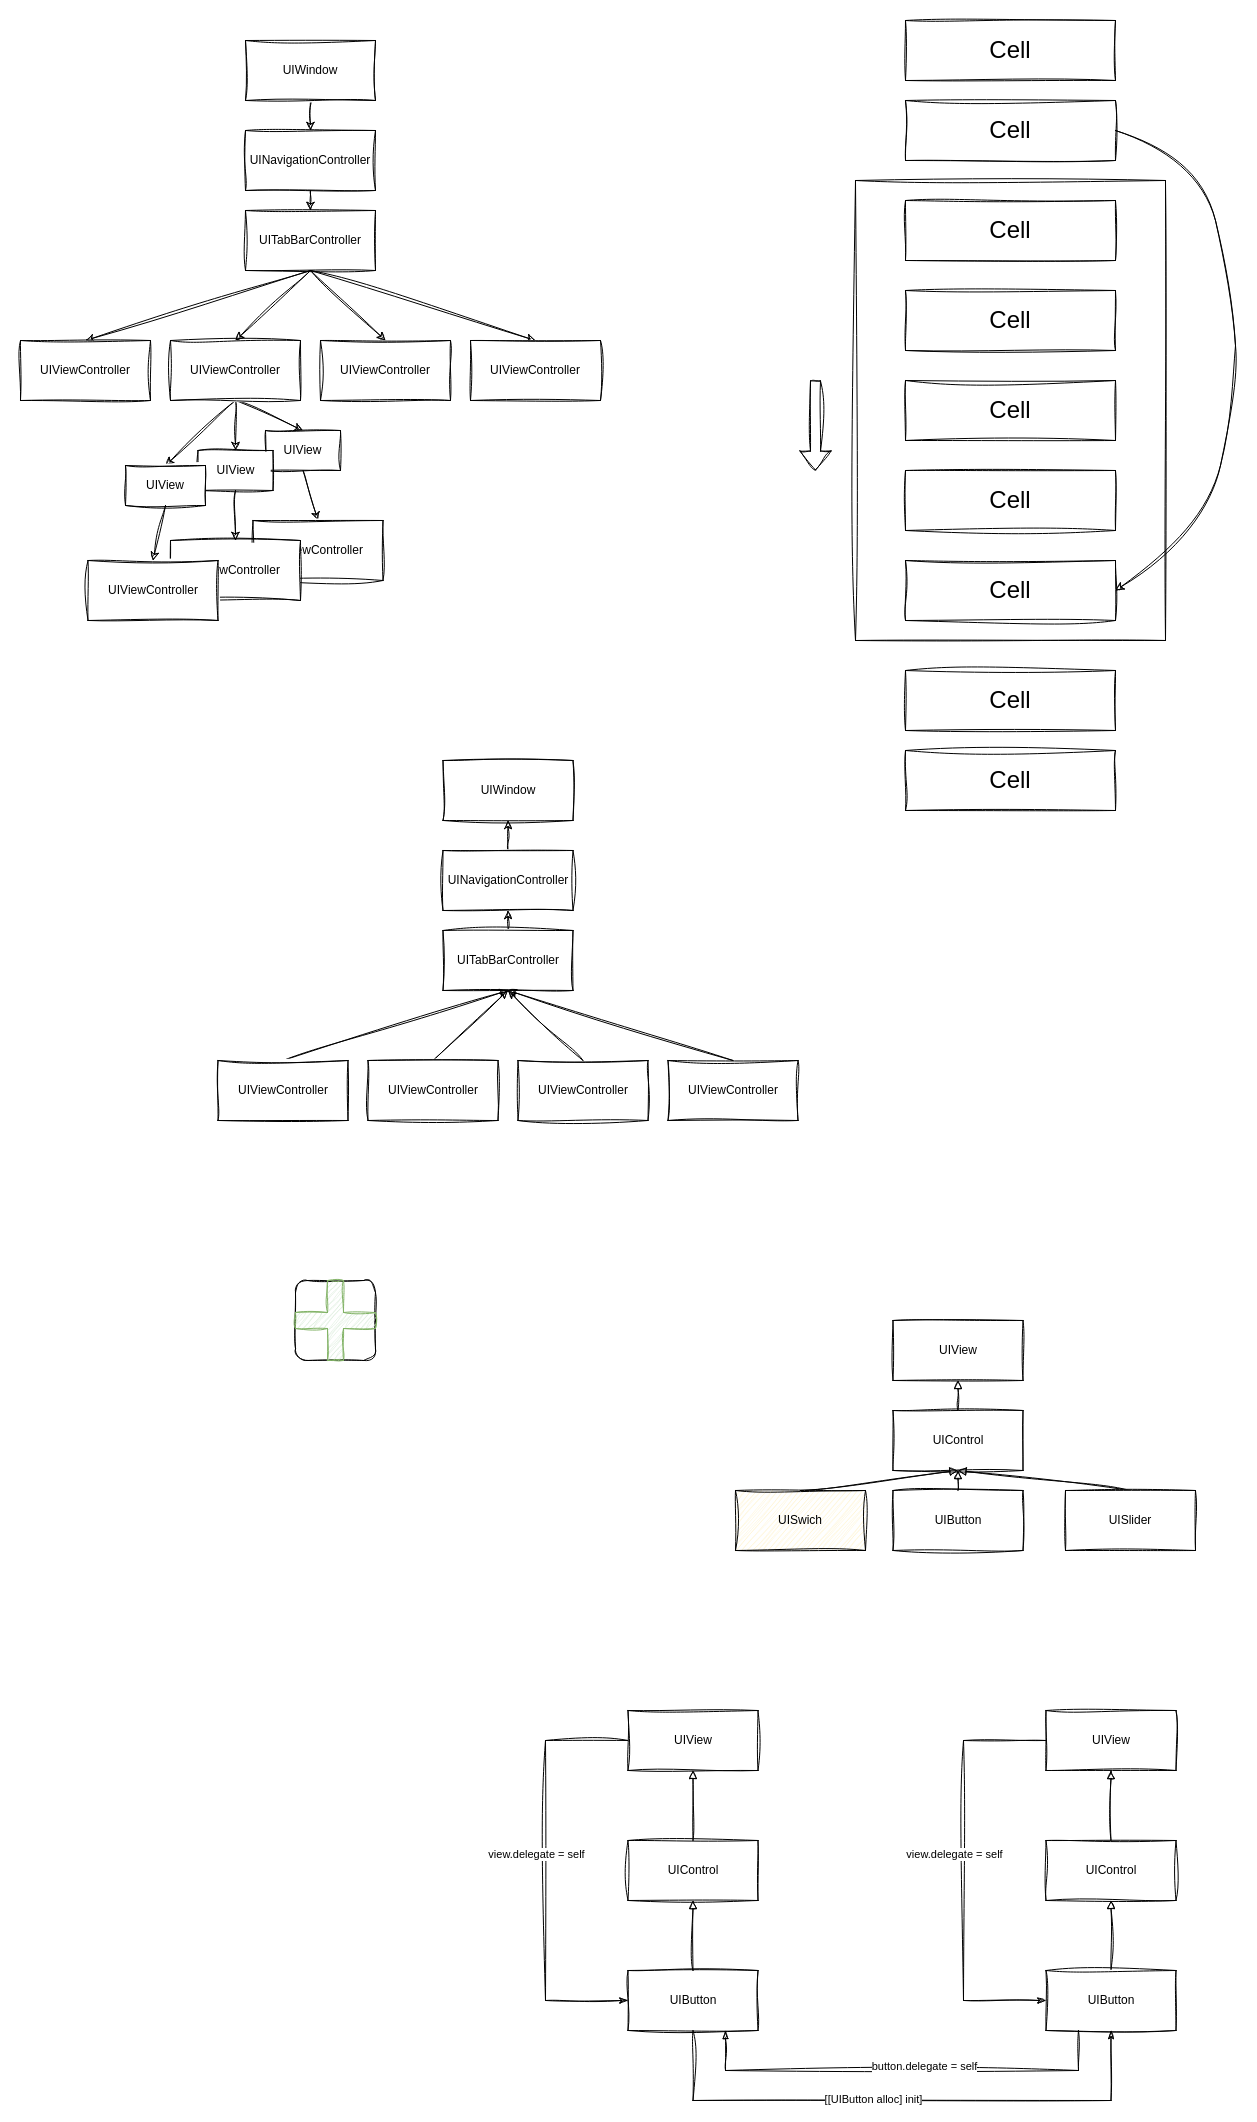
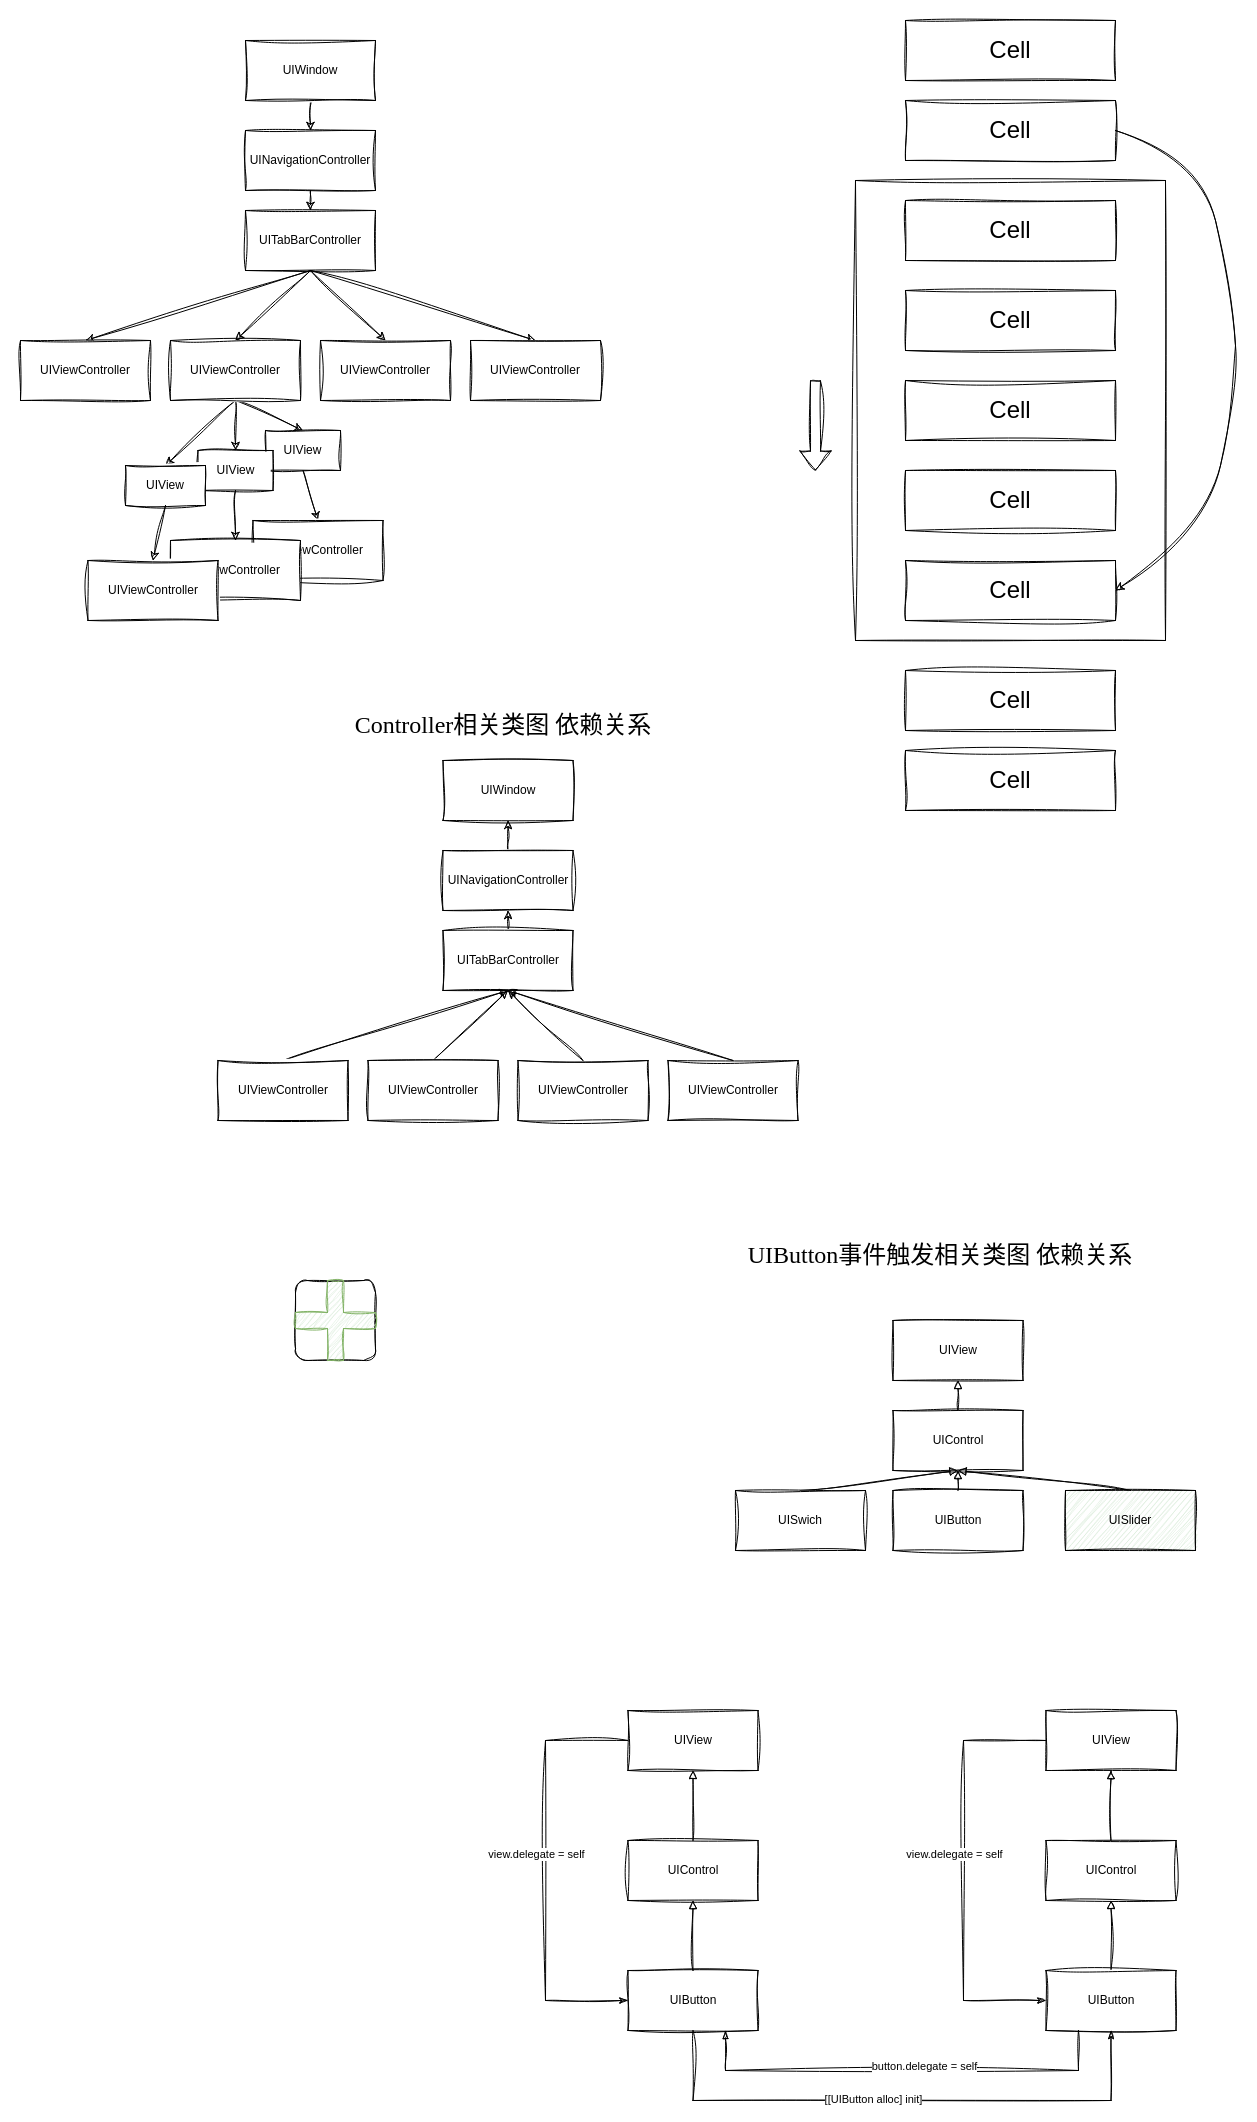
none -> (503, 726)
none -> (941, 1256)
(801, 1521) -> (801, 1521)
(1131, 1521) -> (1131, 1521)
